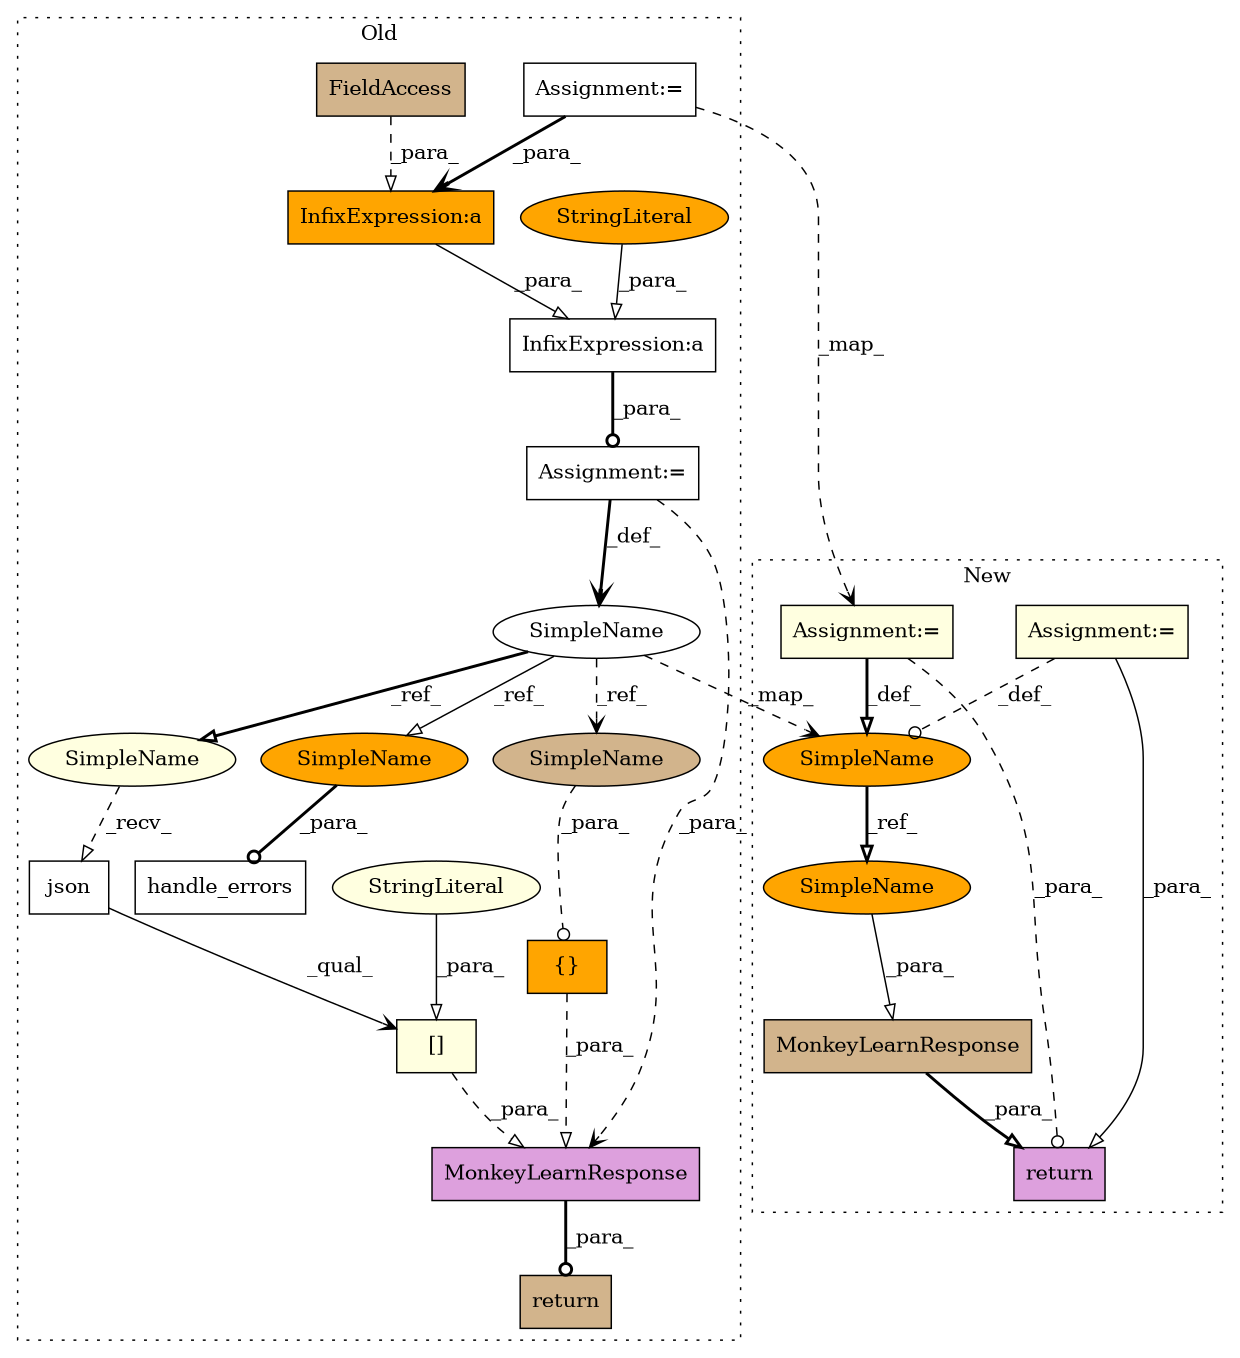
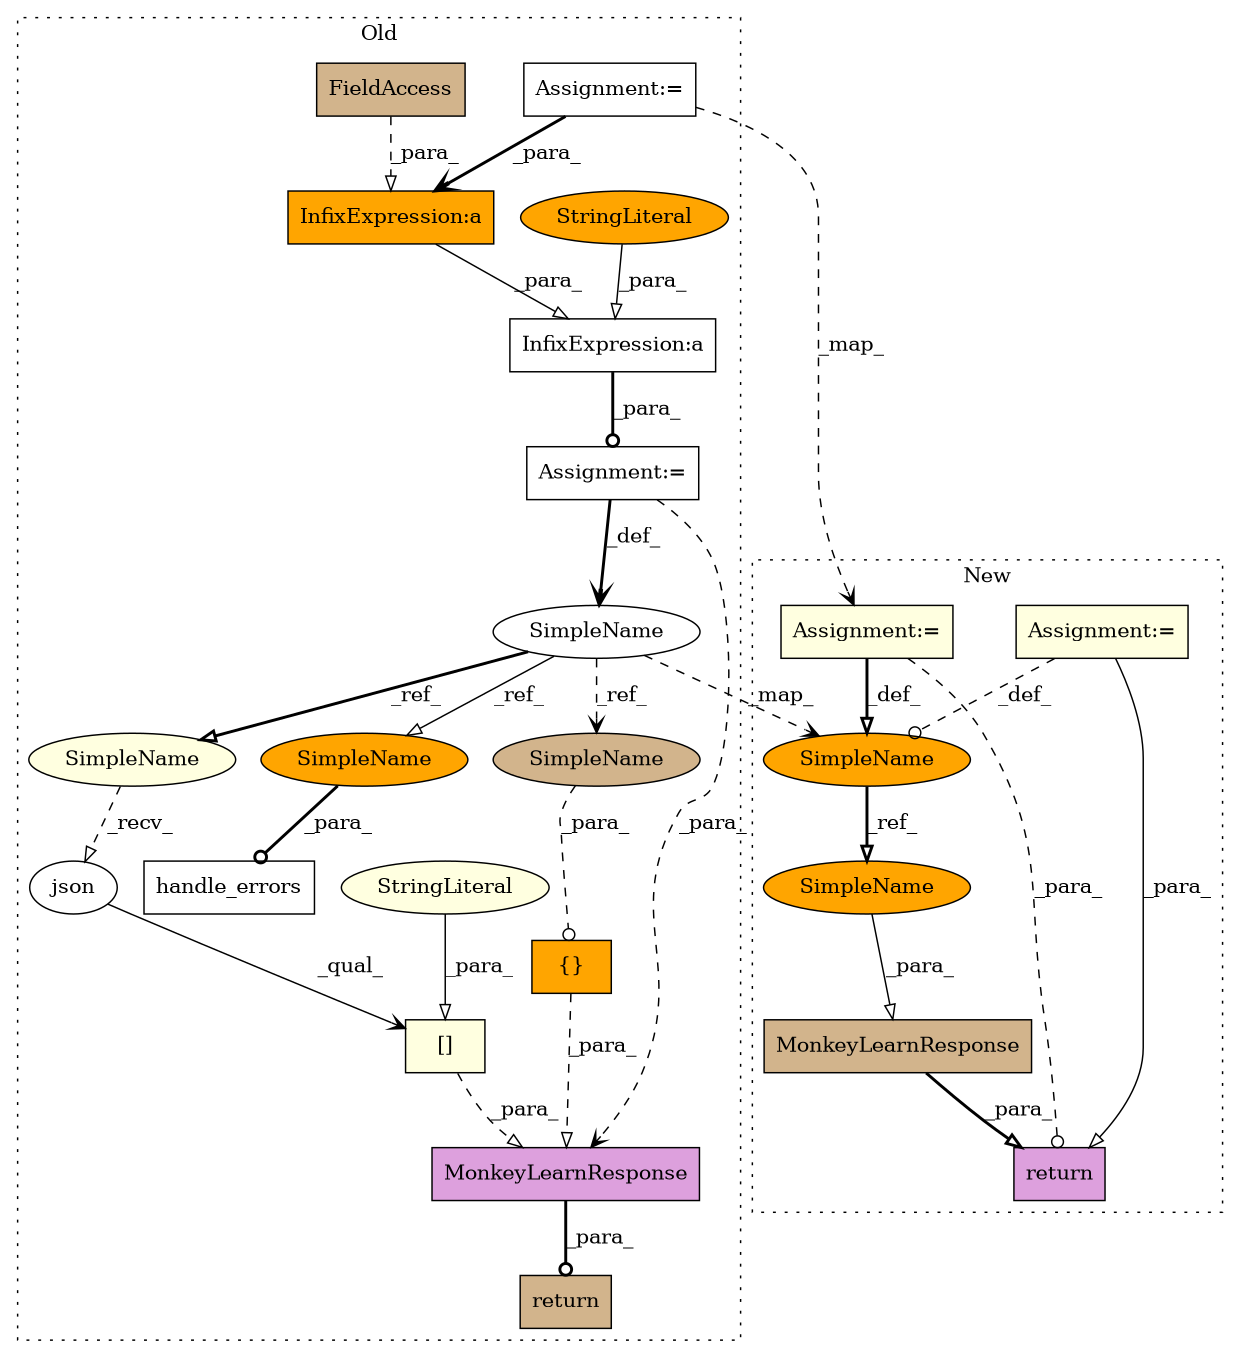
(69, 888) -> (73, 888)
